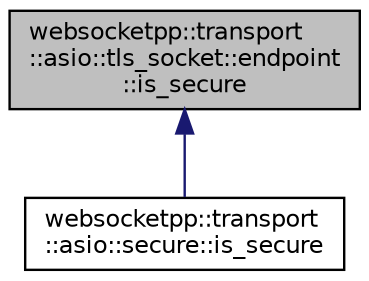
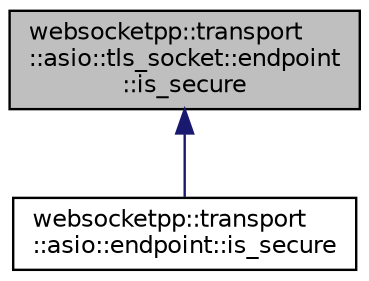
(185, 234) -> (185, 234)
